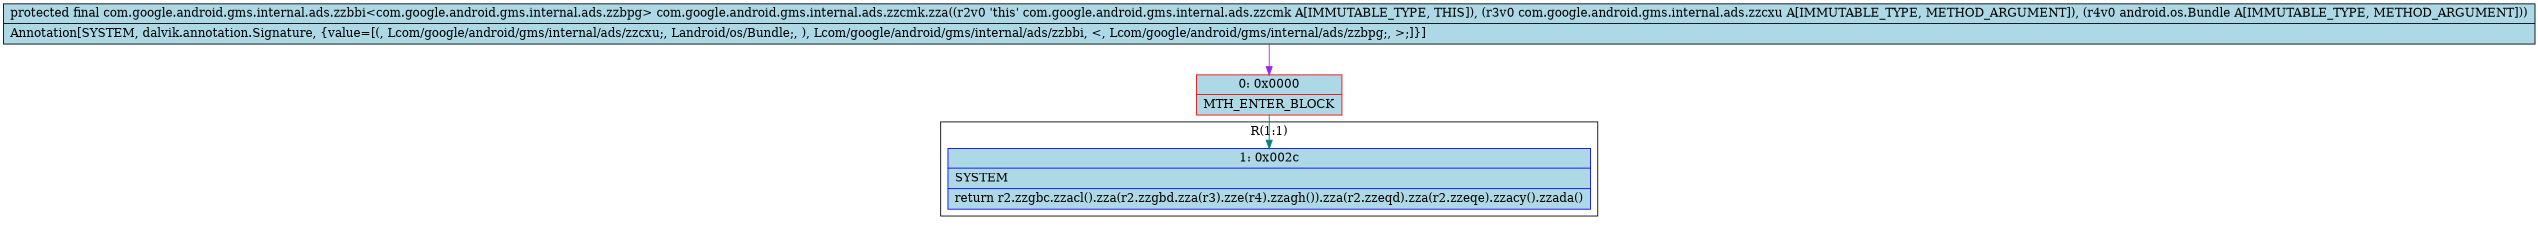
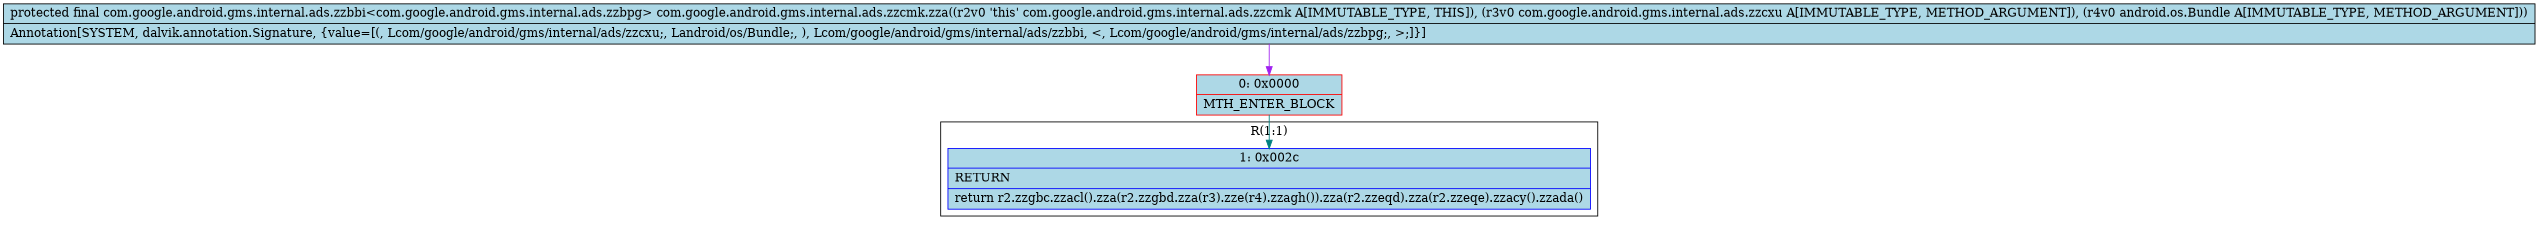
(982, 178) -> (983, 178)
